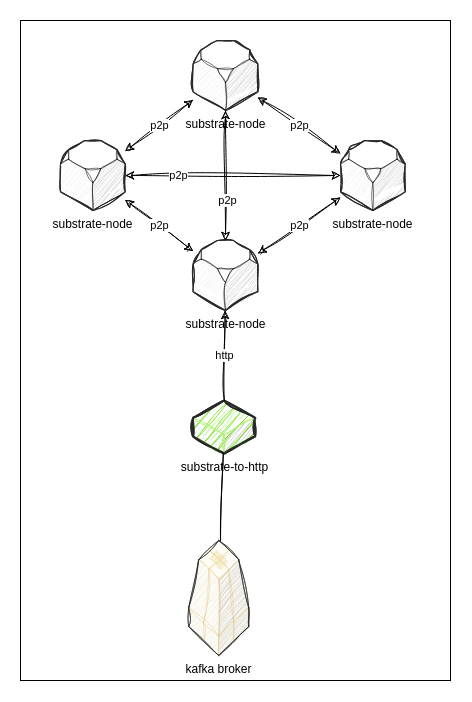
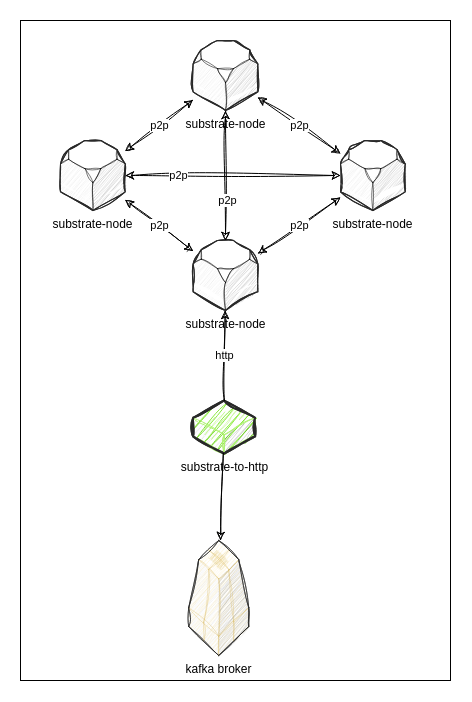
(221, 535) -> (221, 532)
